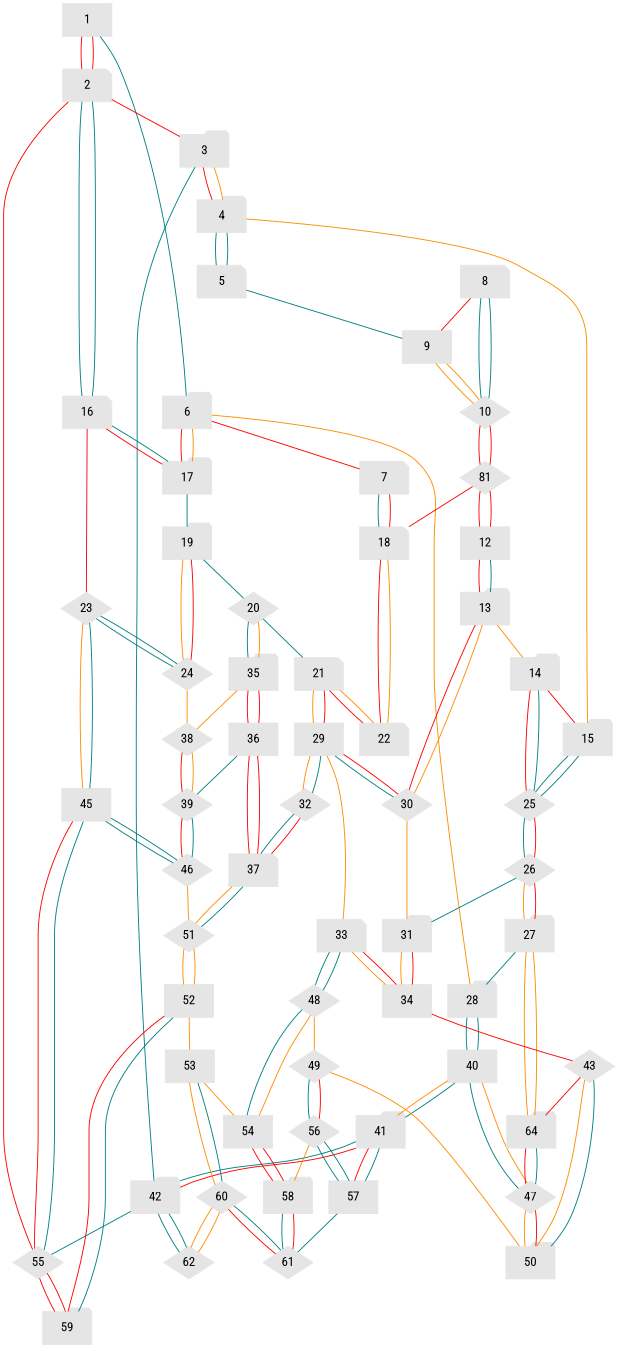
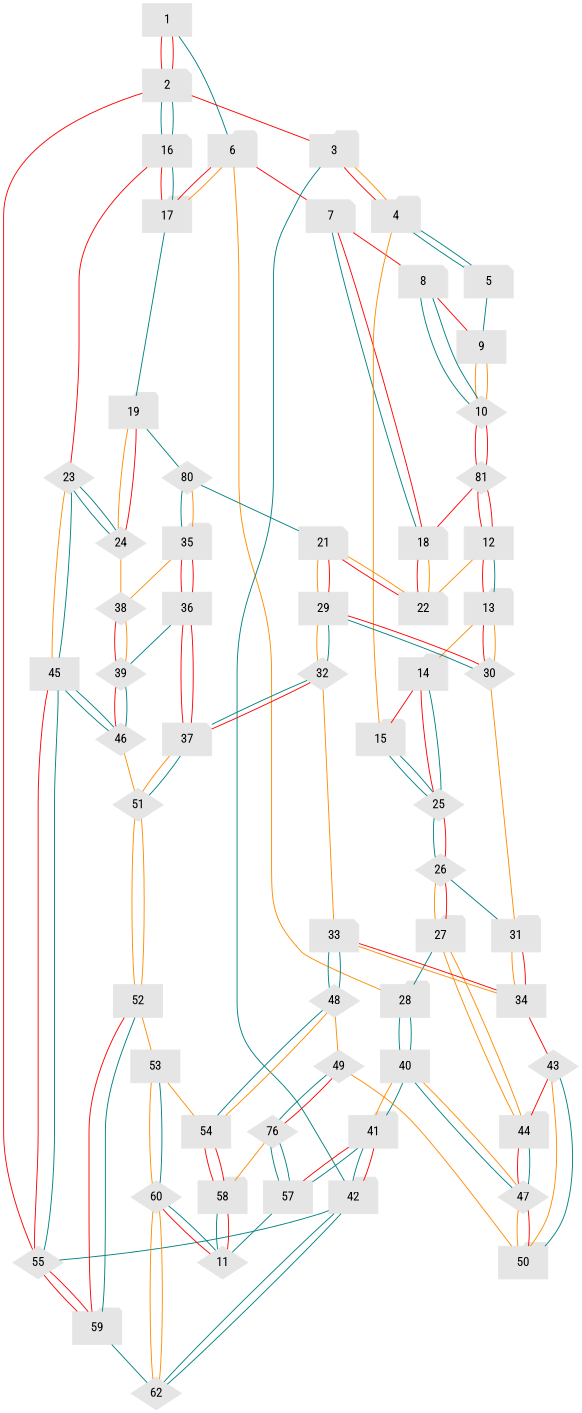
none -> (377, 249)
none -> (456, 576)
(253, 609) -> (187, 478)
(345, 836) -> (328, 805)
(314, 1132) -> (273, 1132)
(531, 1132) -> (524, 1132)
(288, 1263) -> (223, 1263)
none -> (129, 1364)
